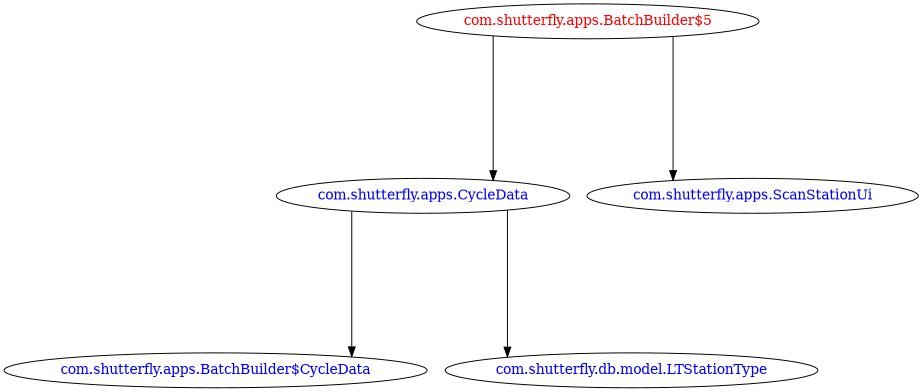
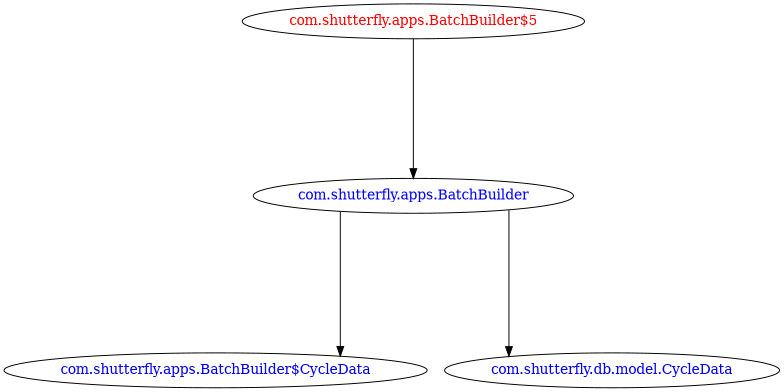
(423, 196) -> (413, 196)
(753, 196) -> none
(631, 370) -> (612, 370)
